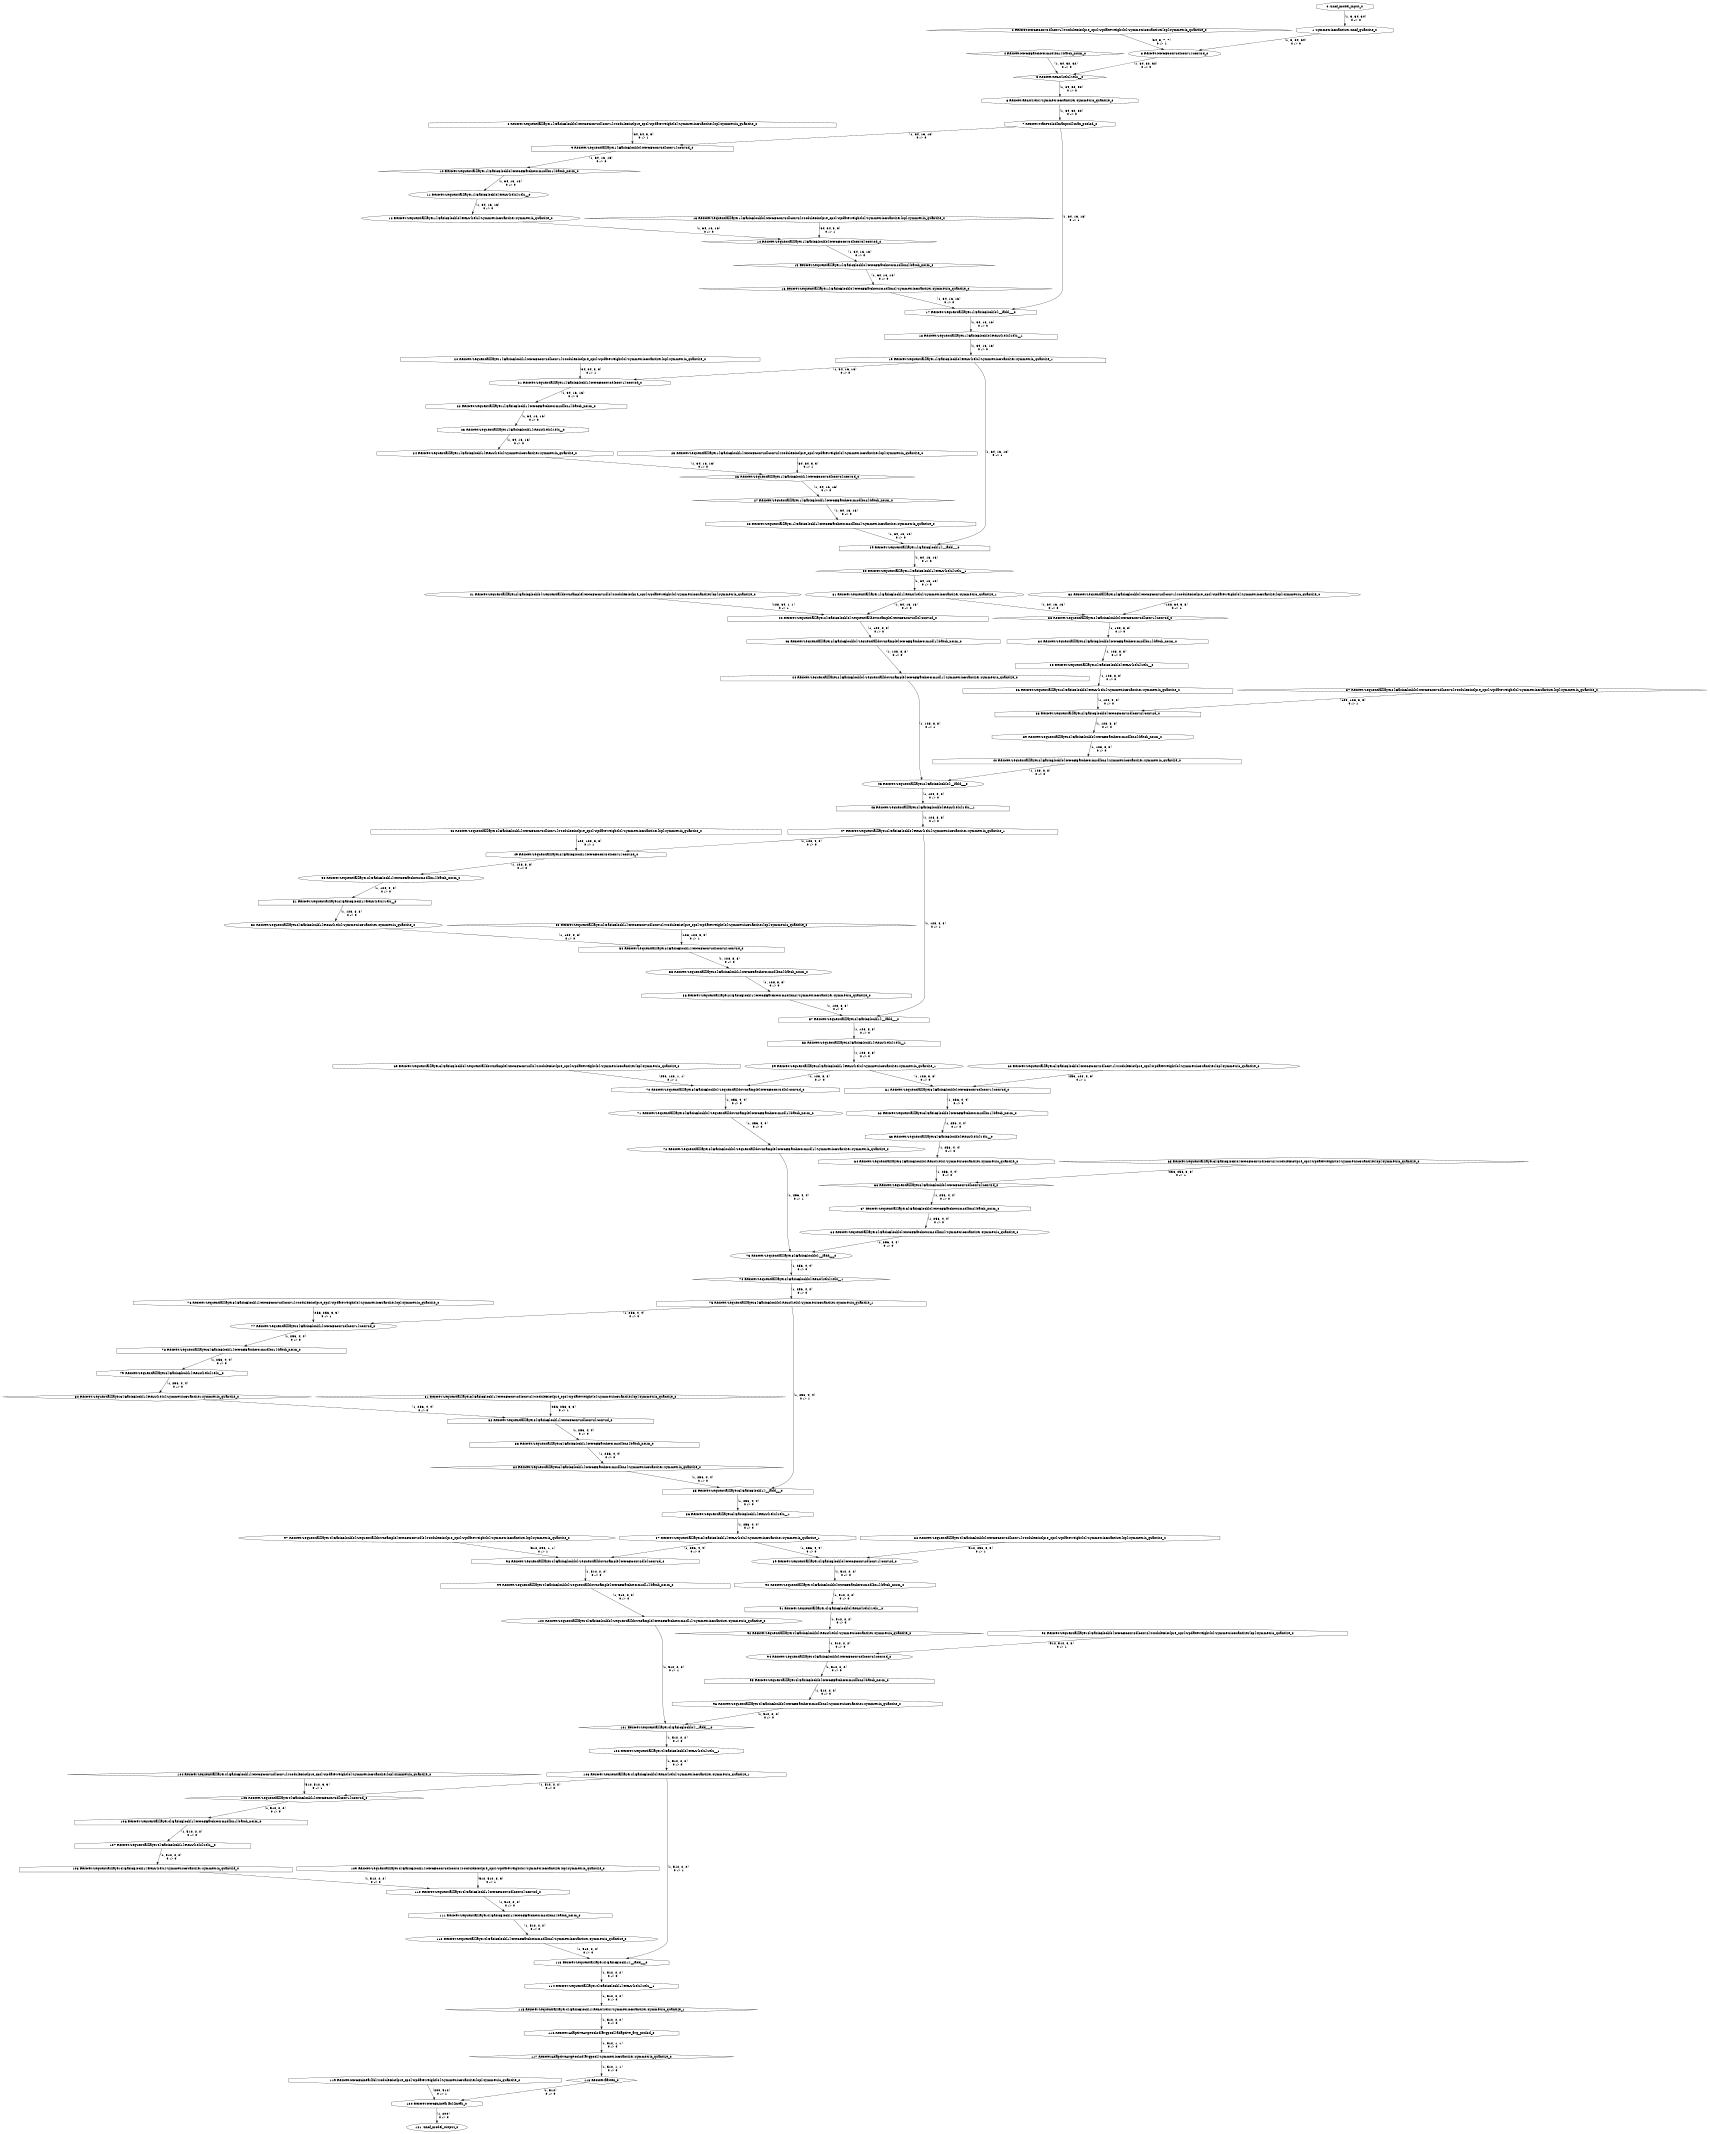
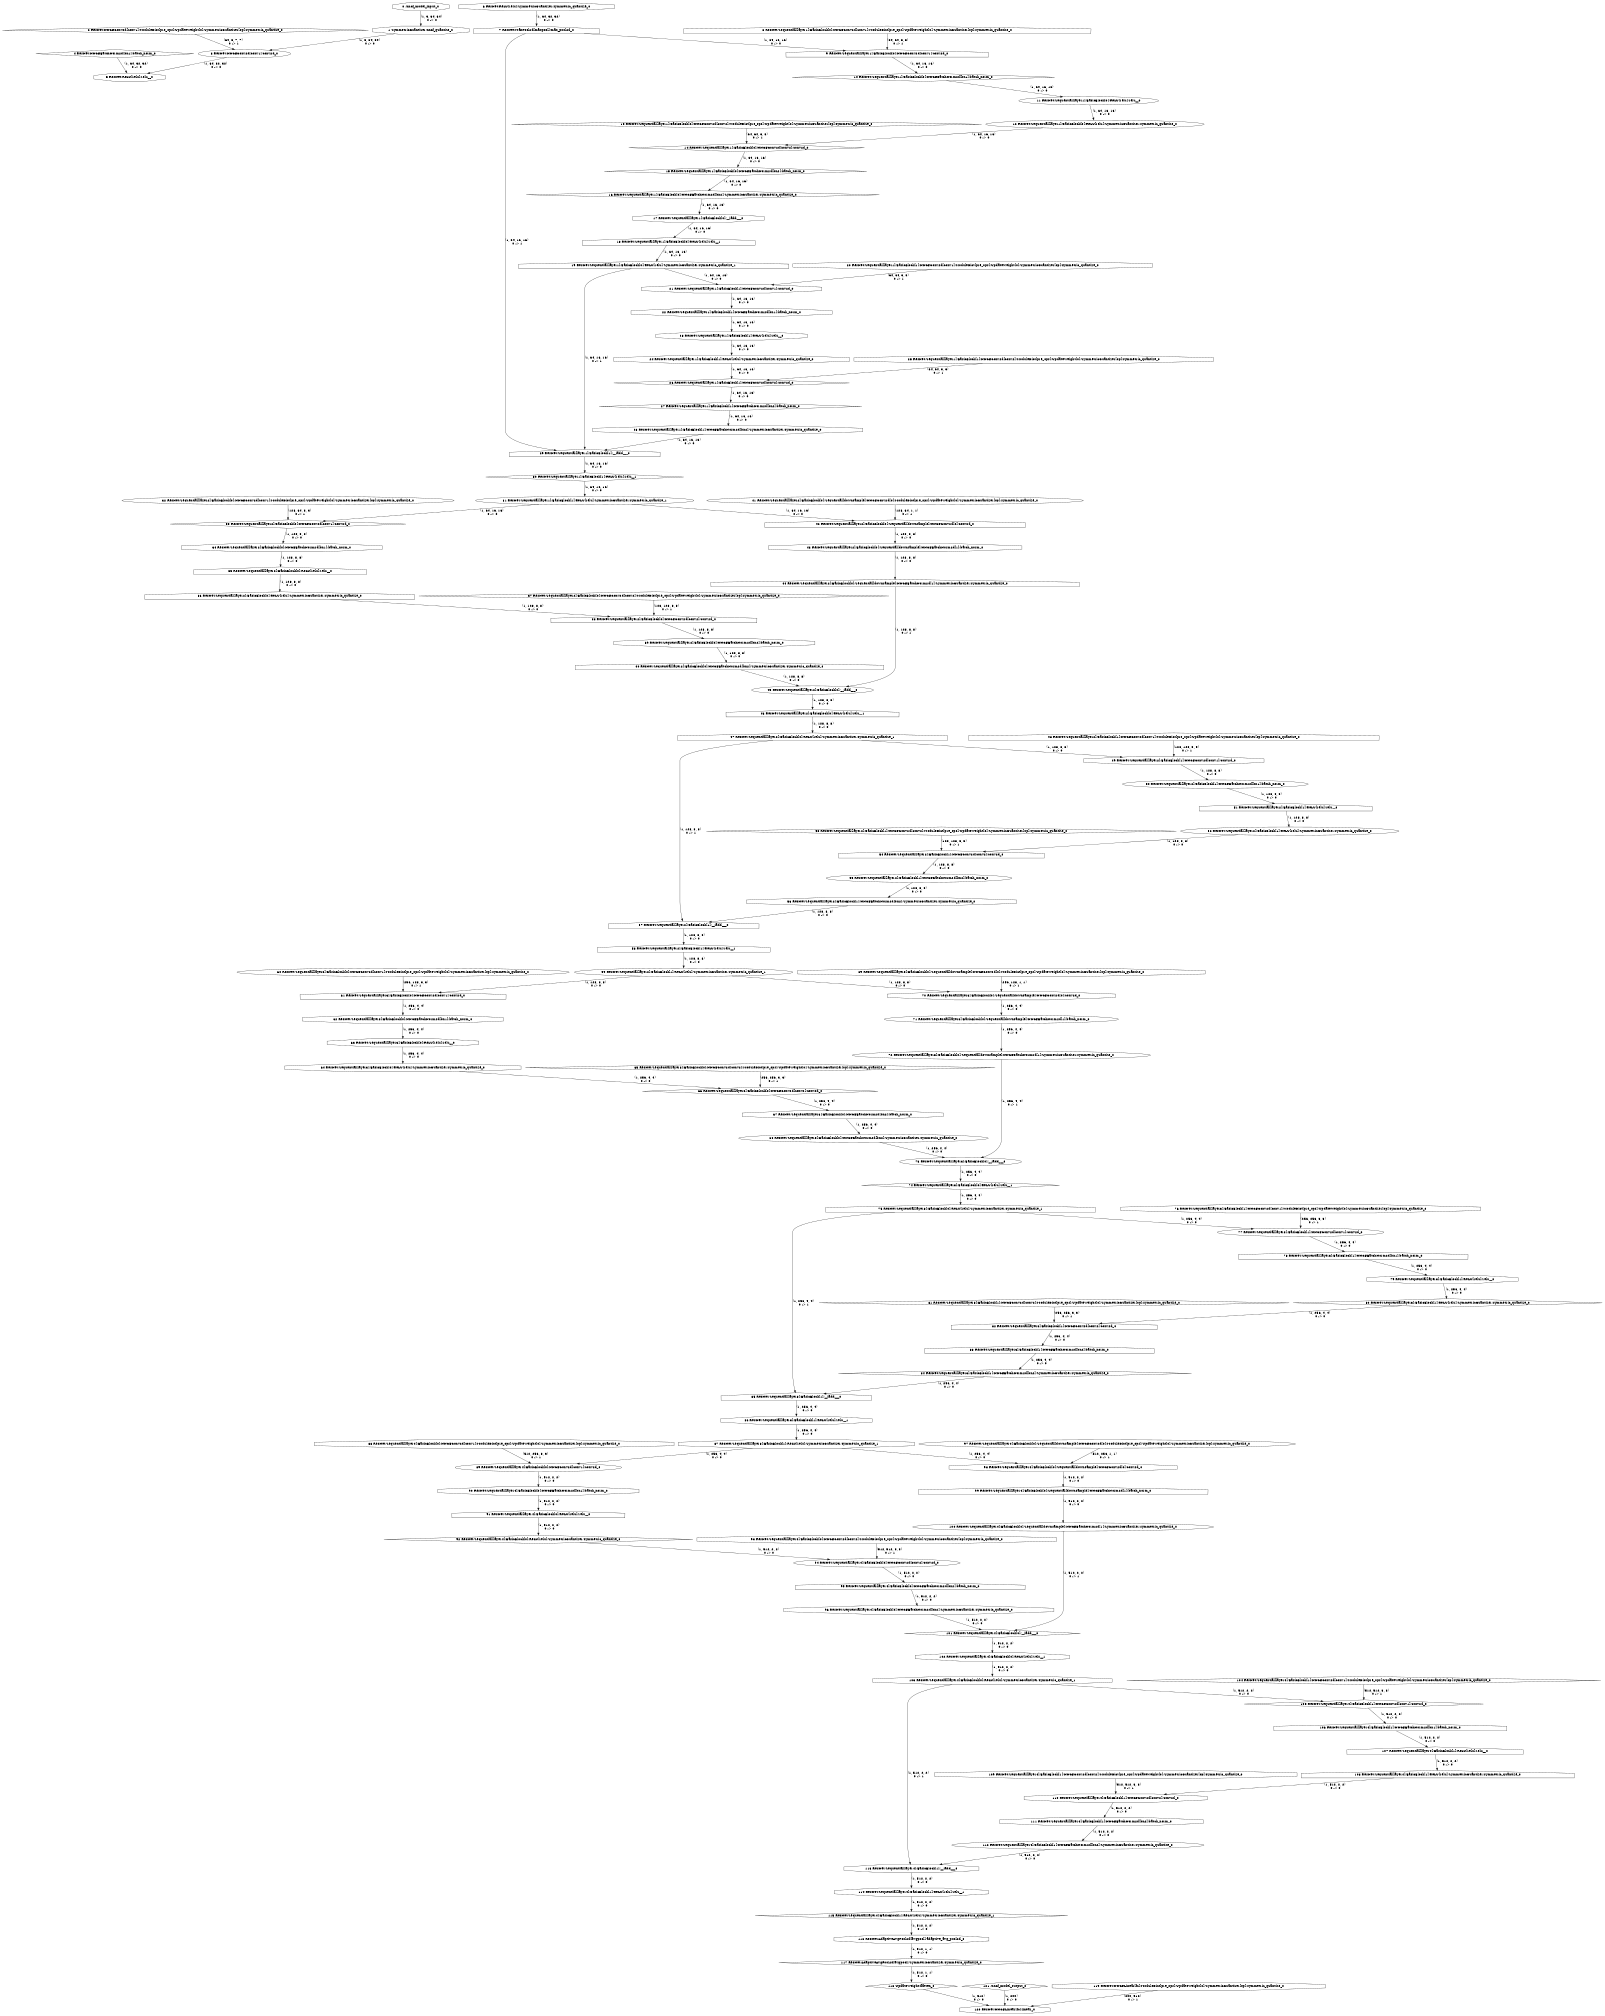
(1060, 77) -> (130, 77)
(1060, 88) -> none
(1060, 124) -> (537, 30)
(1062, 236) -> (505, 254)
(602, 2080) -> (911, 1986)
(437, 2114) -> (1005, 1997)
(437, 2127) -> (1005, 1986)
